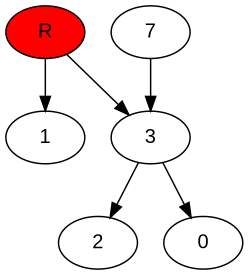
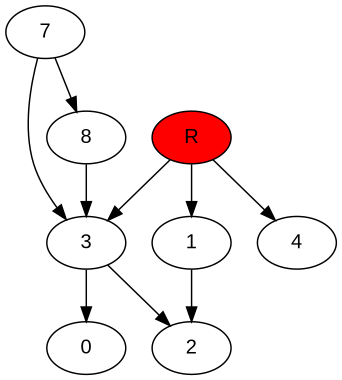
none -> (86, 137)
none -> (297, 243)
none -> (192, 288)
